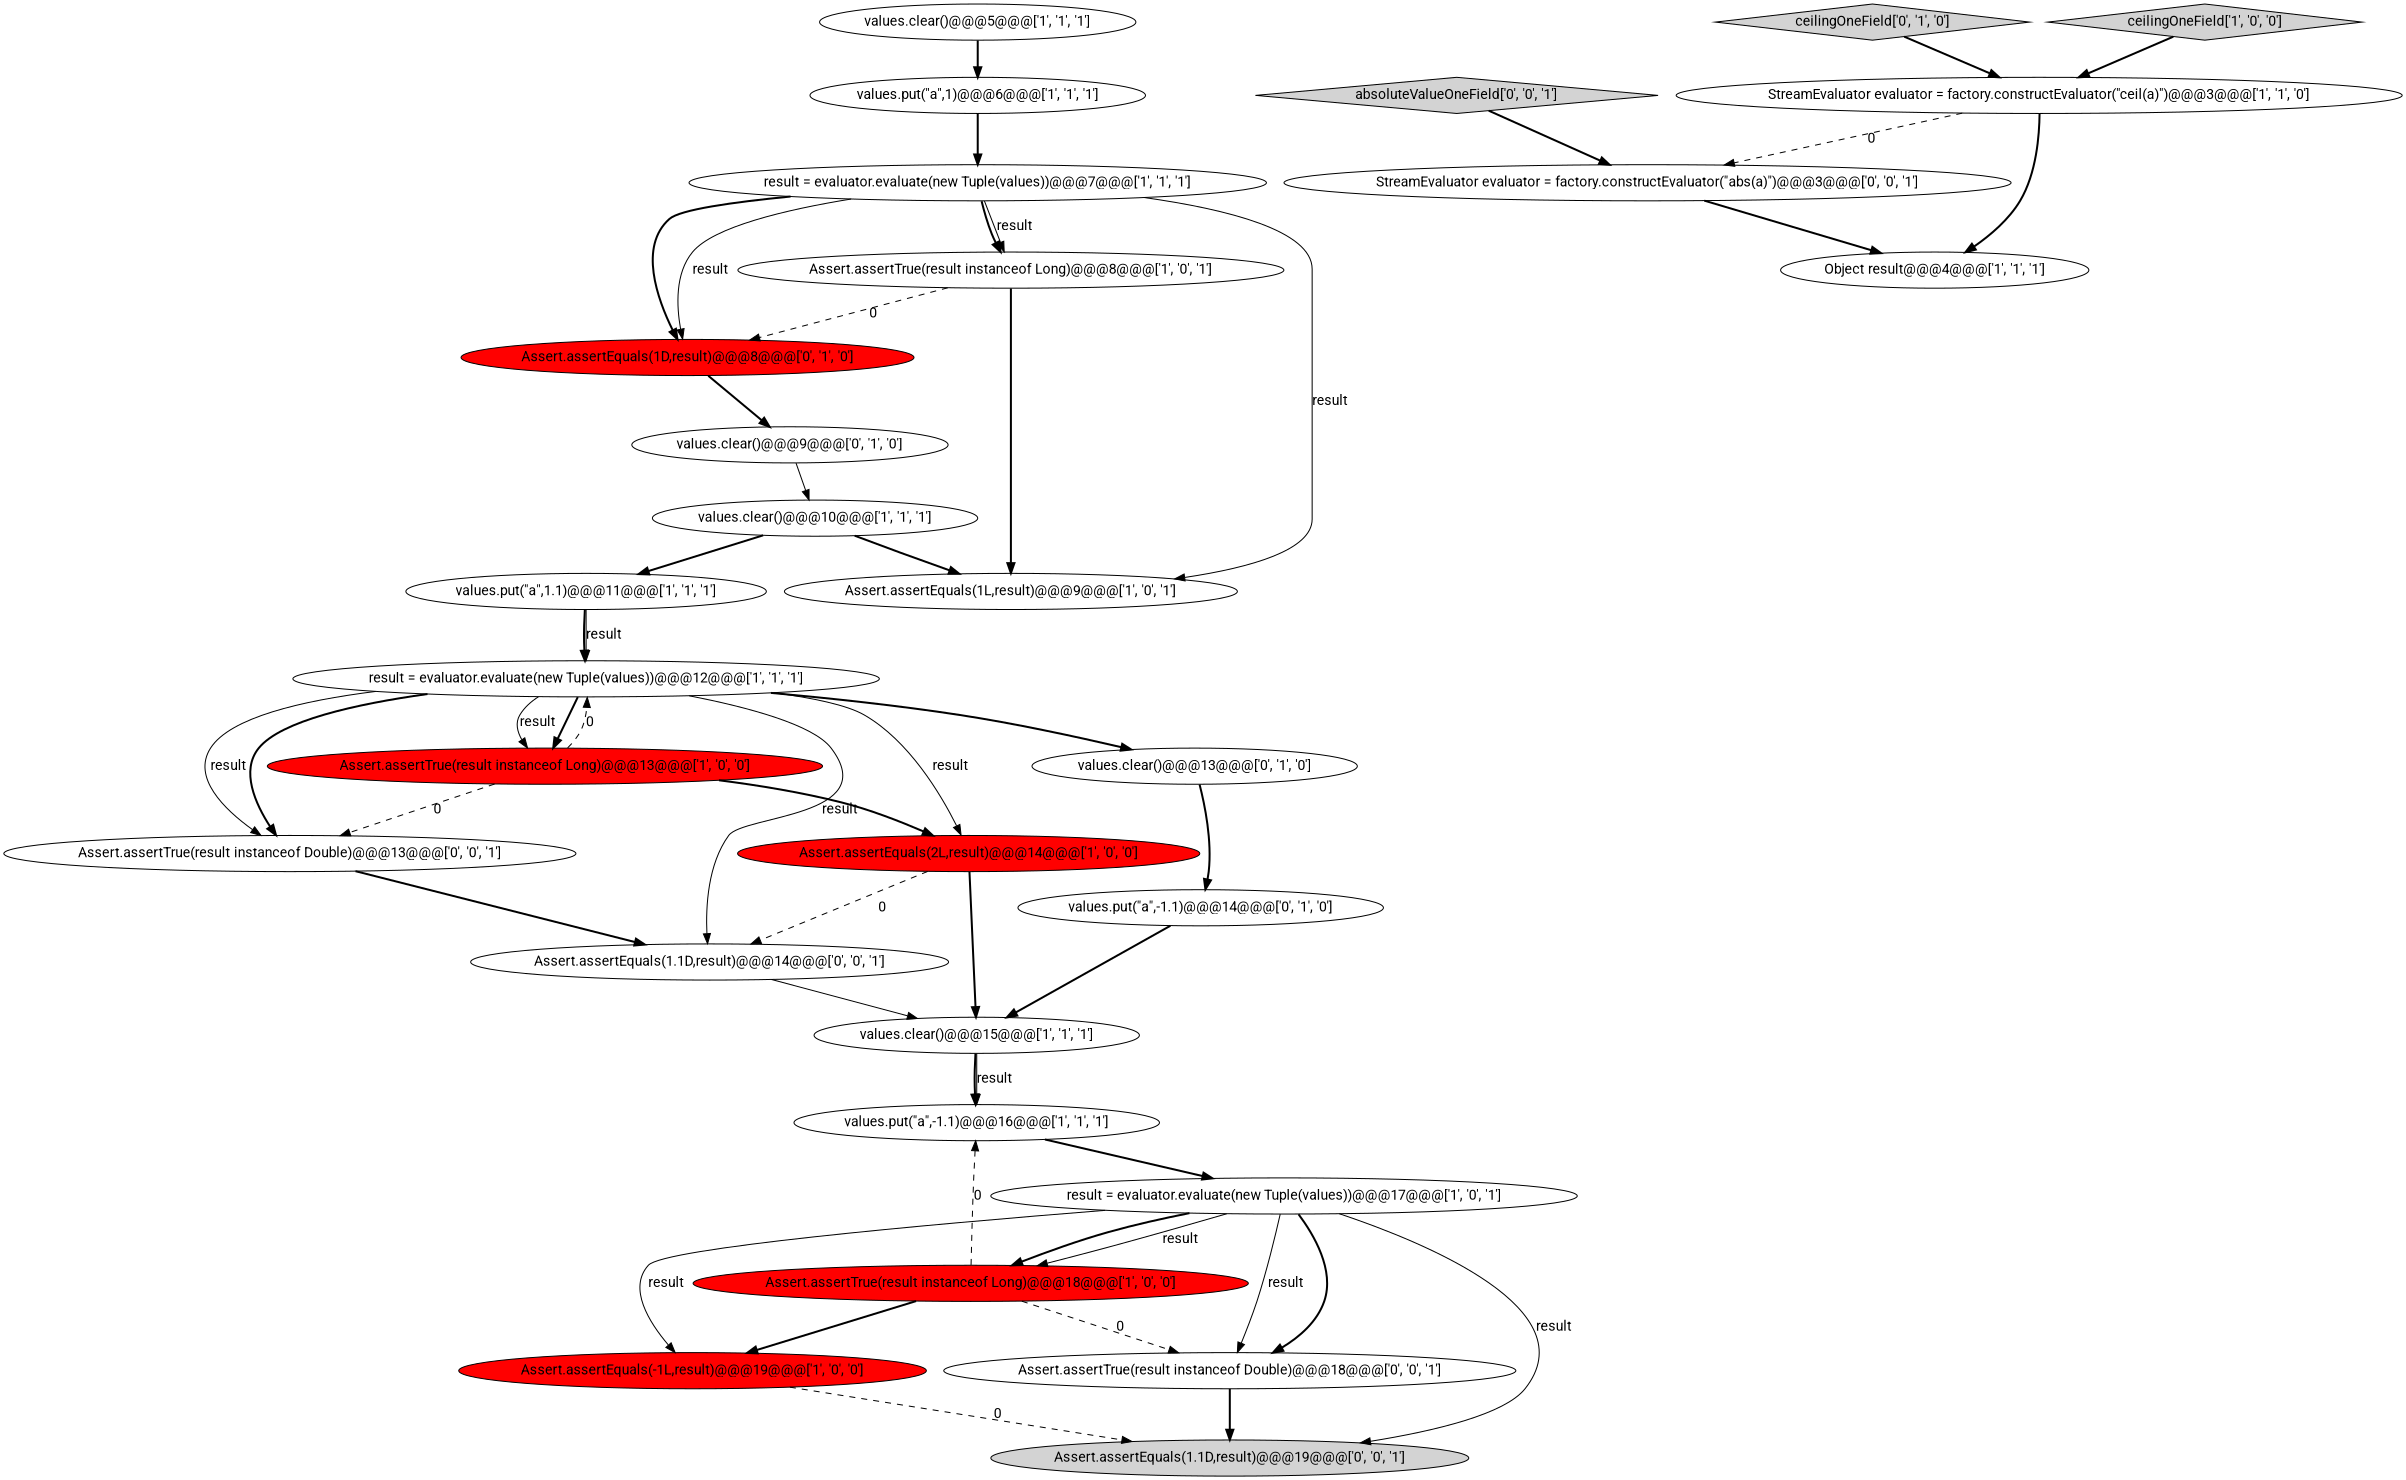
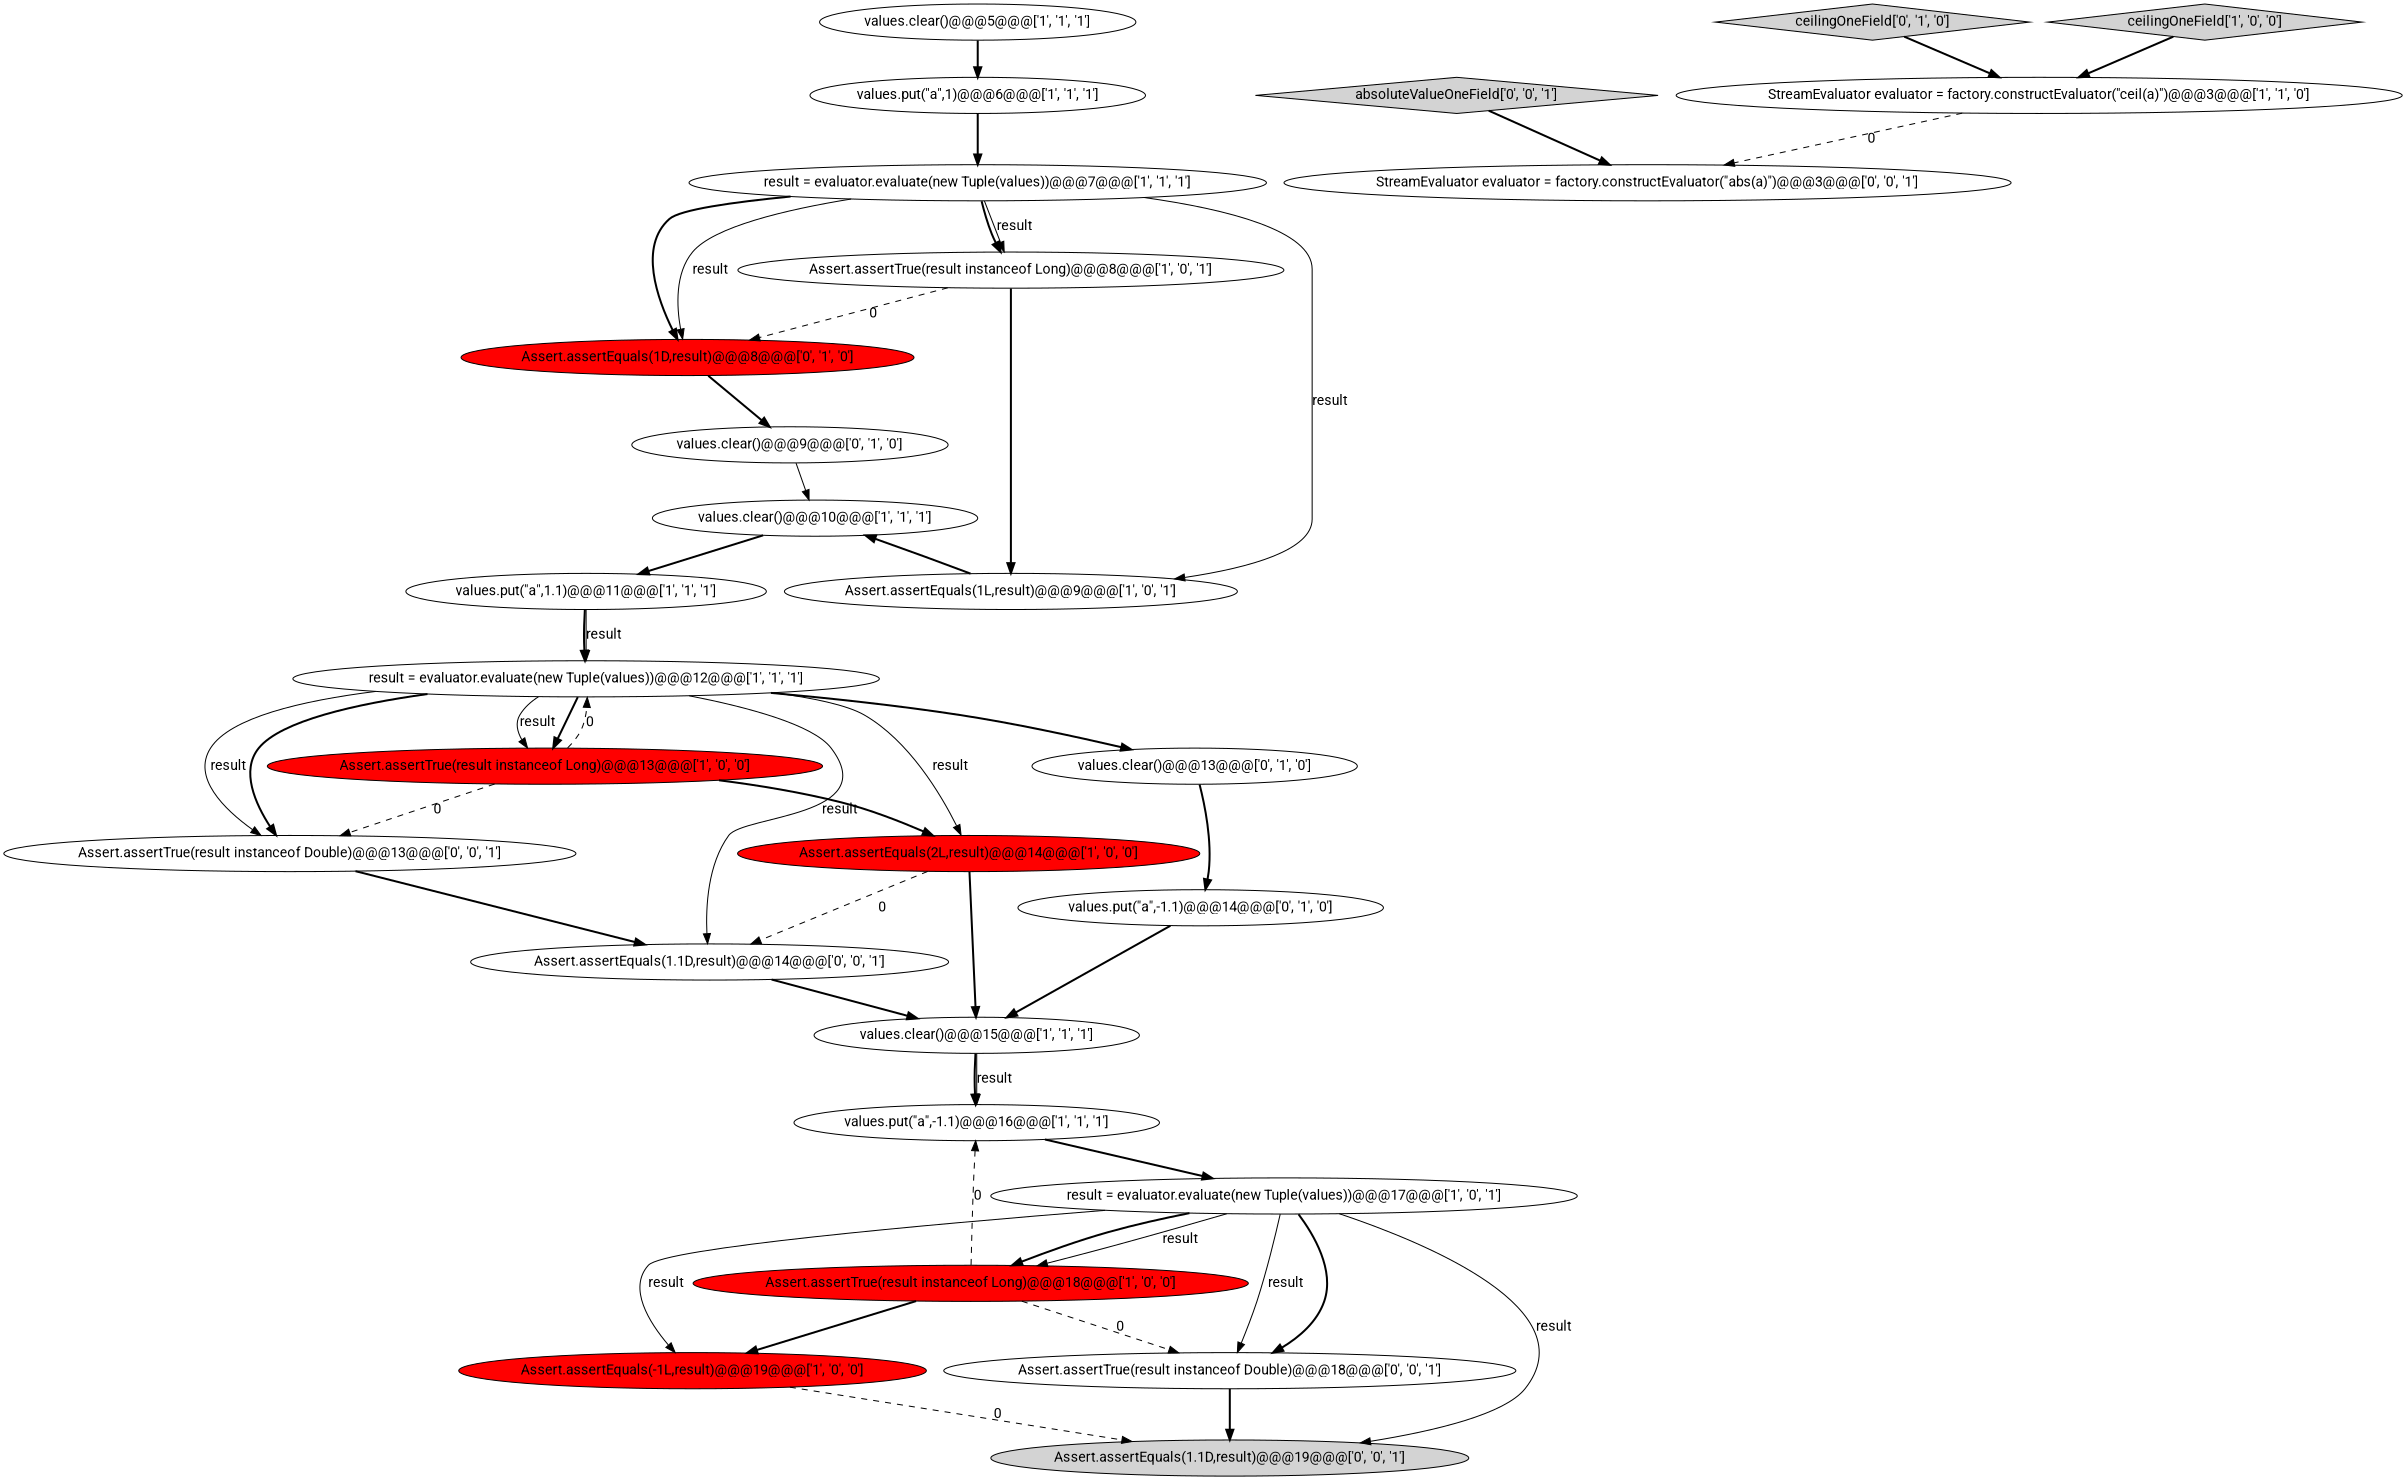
(1935, 270) -> none
(902, 553) -> (923, 556)
(840, 998) -> (840, 998)
